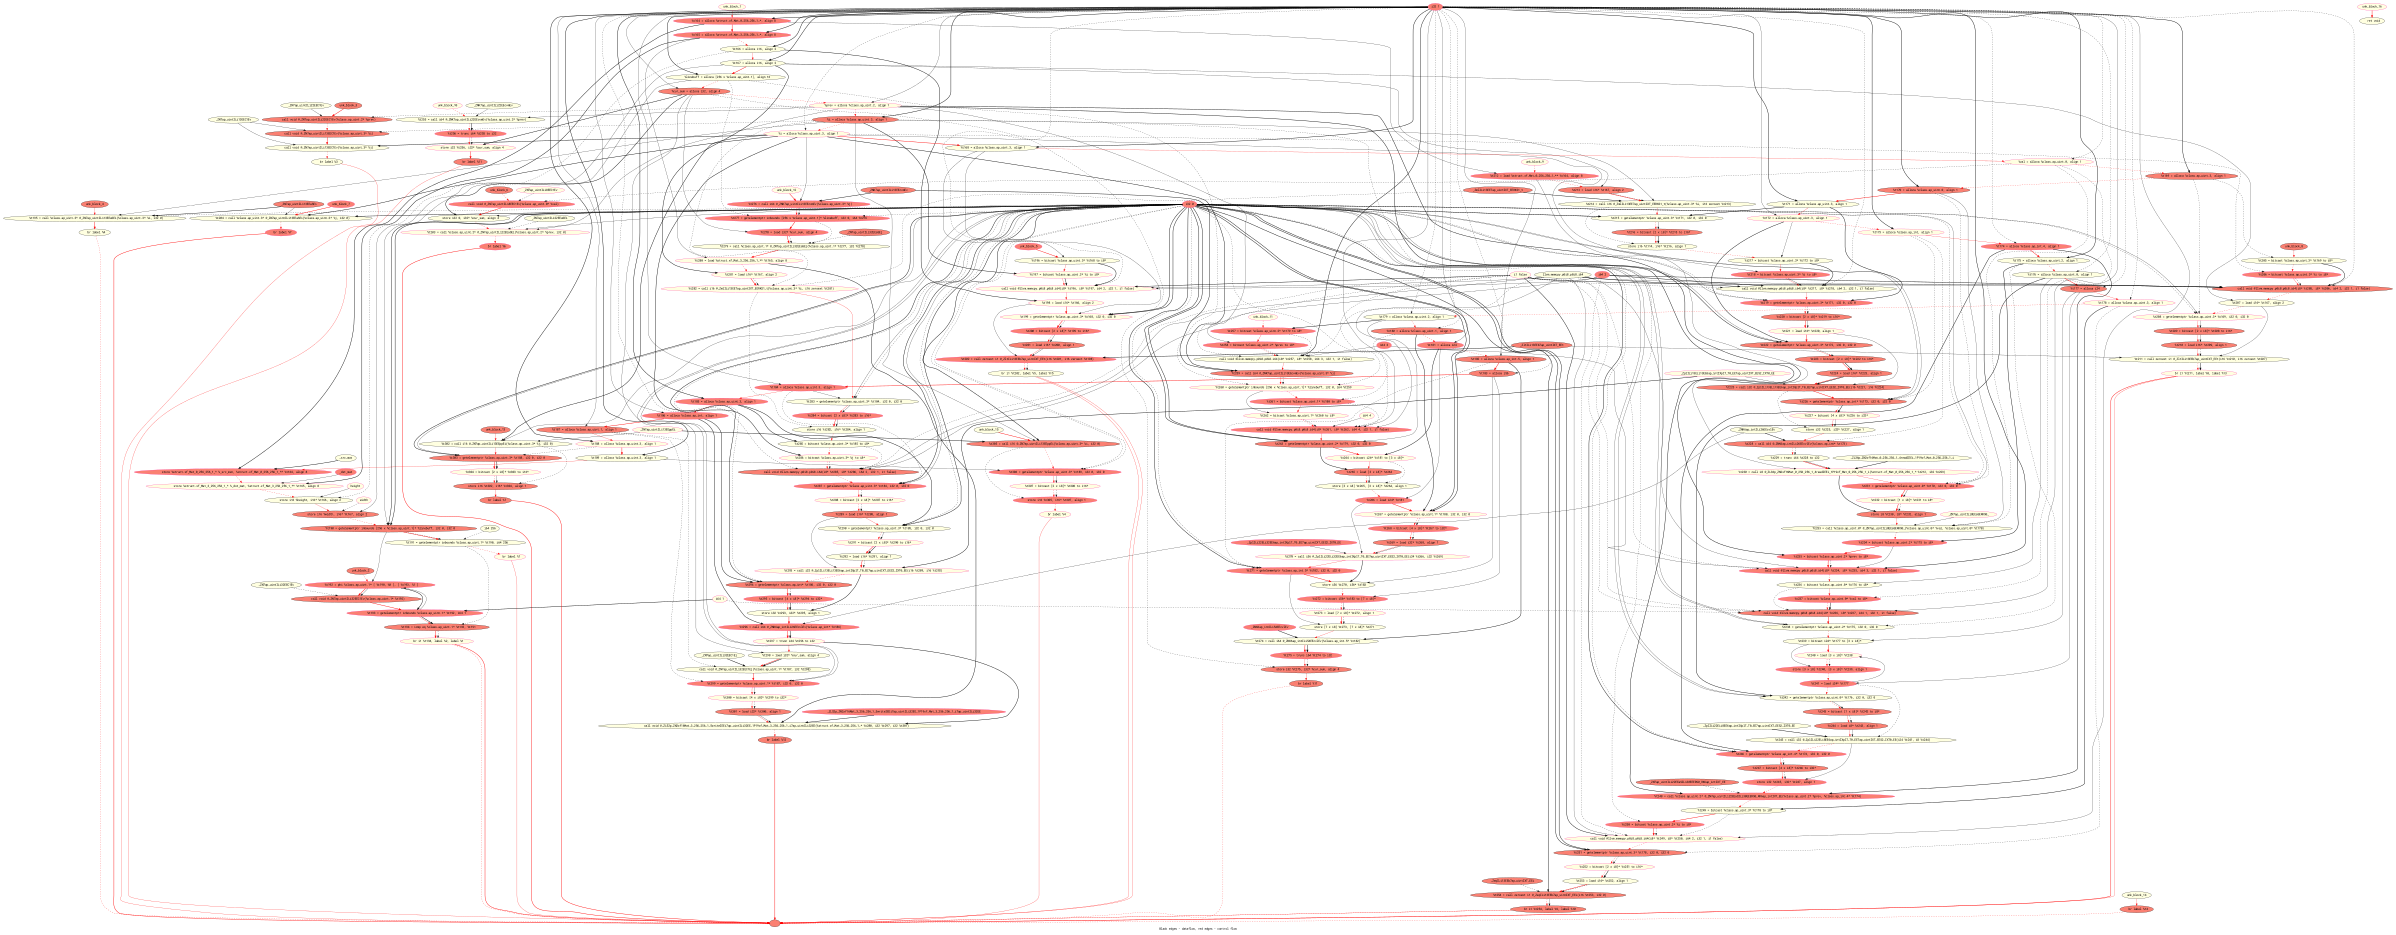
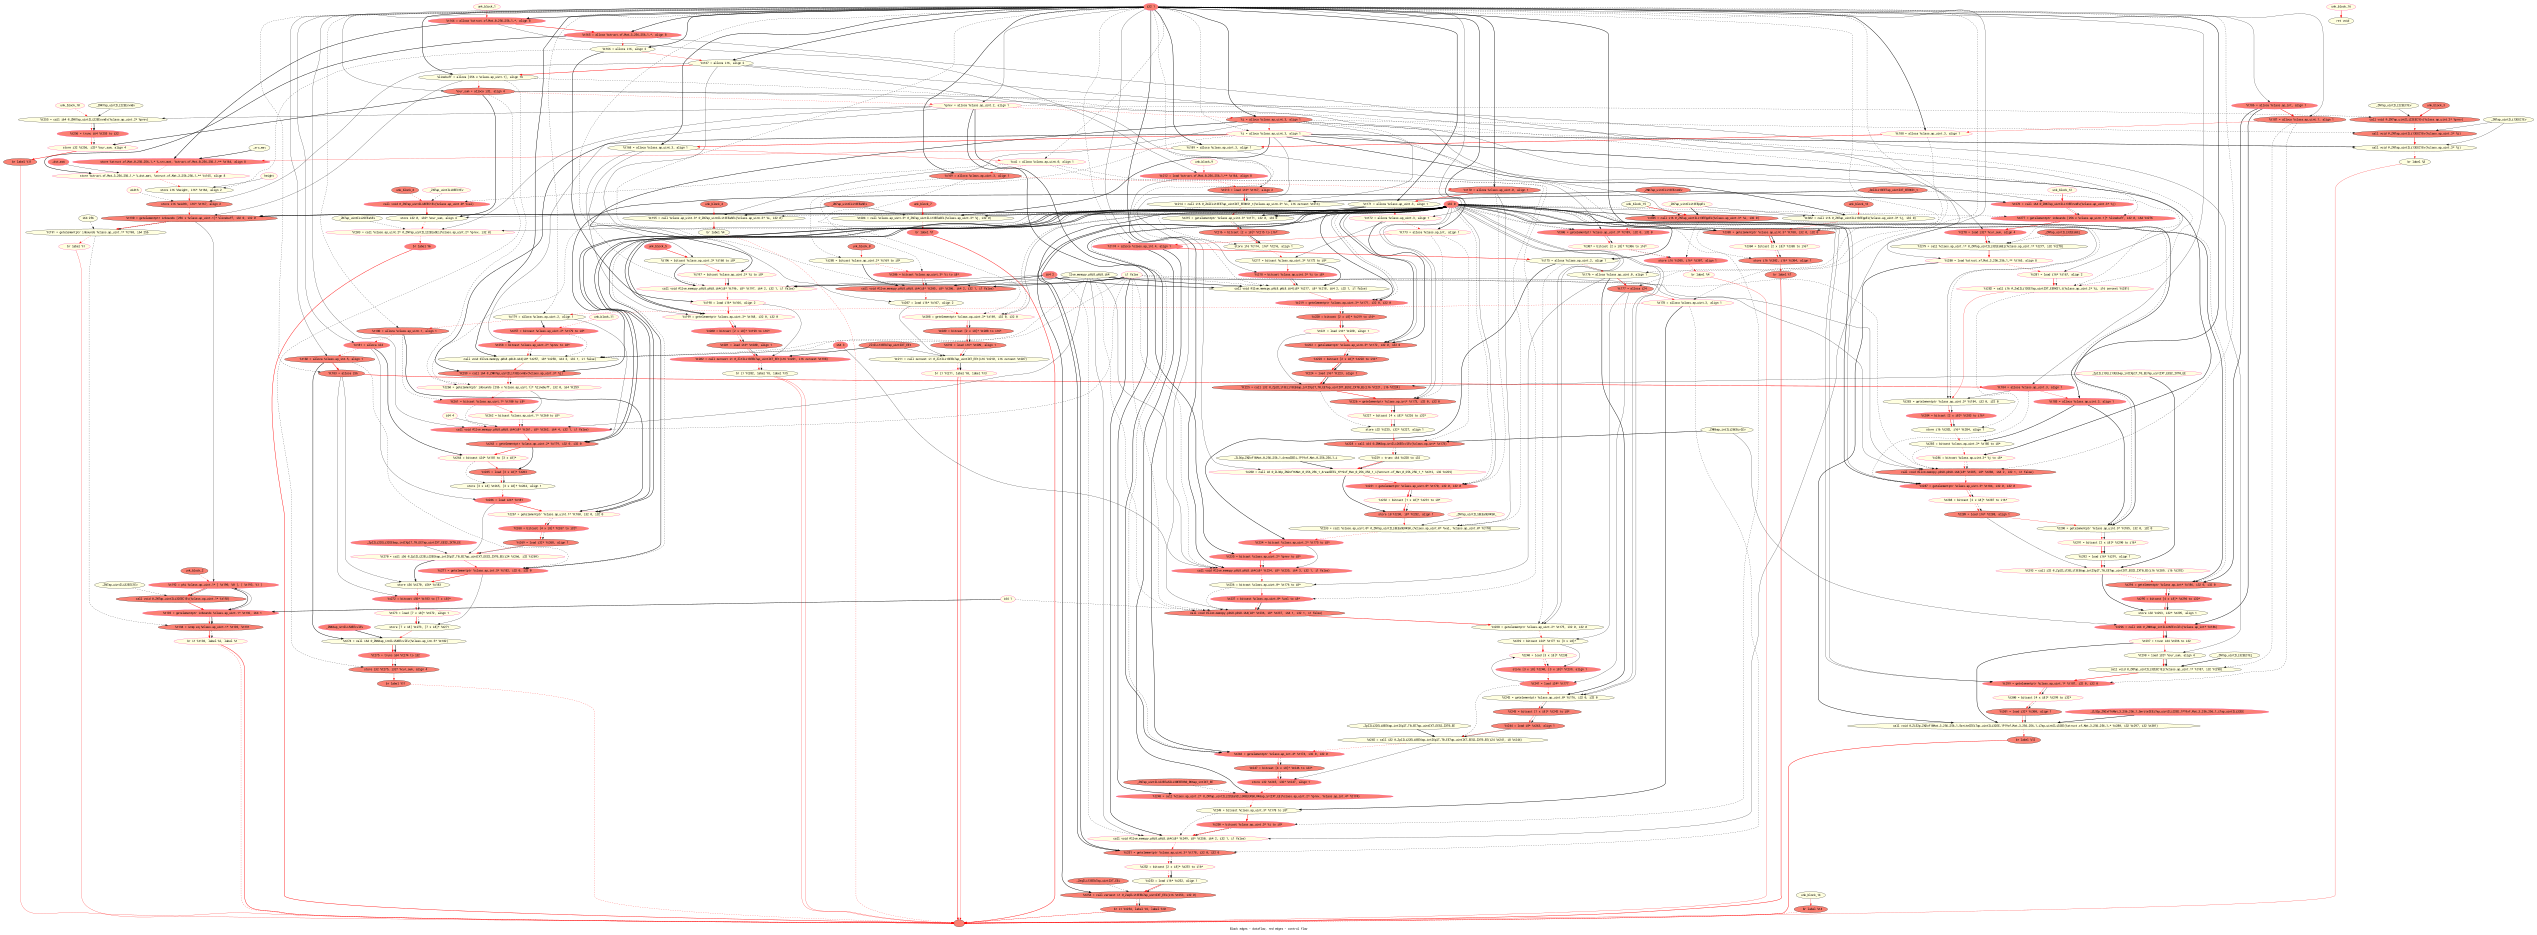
(686, 164) -> (1534, 128)
(704, 408) -> none
